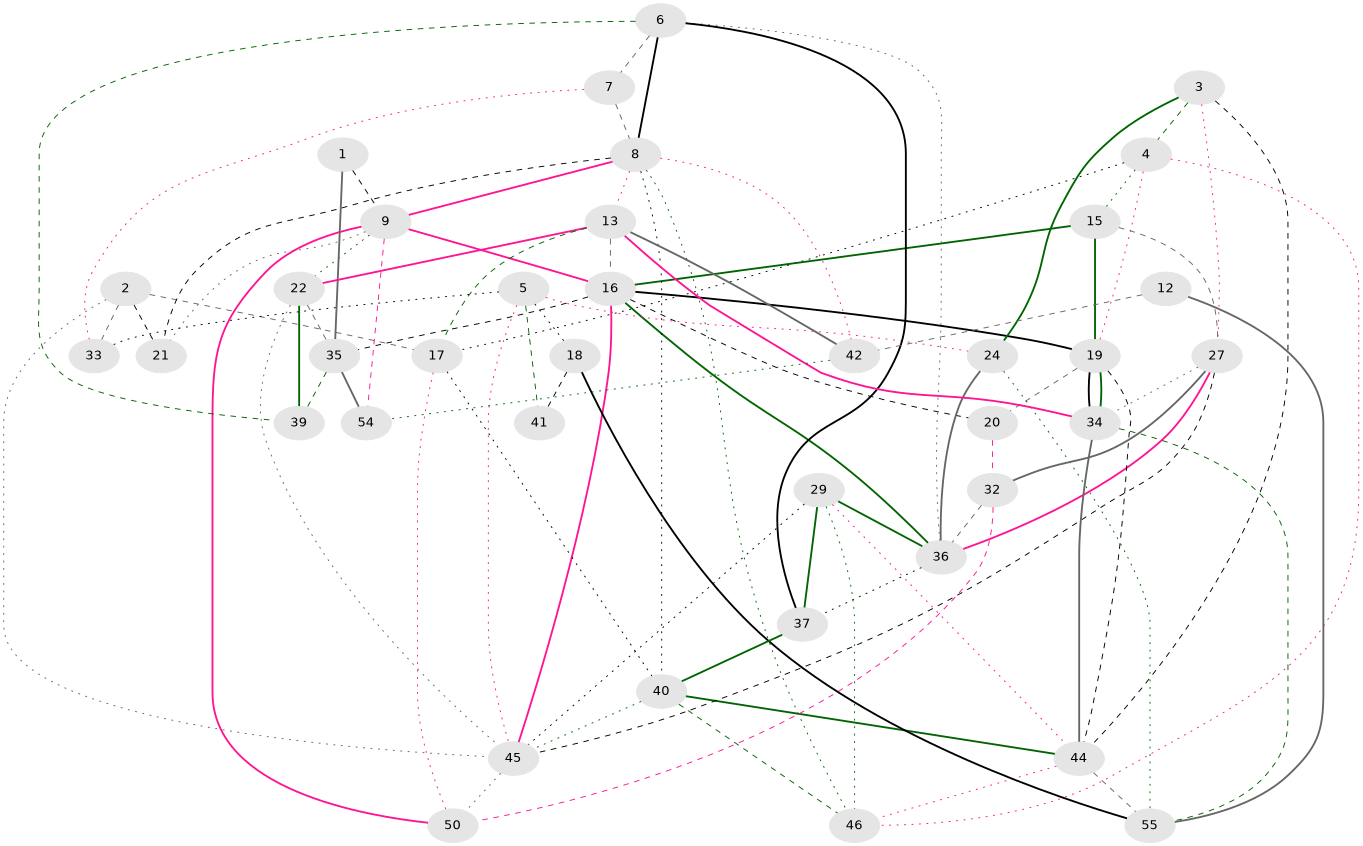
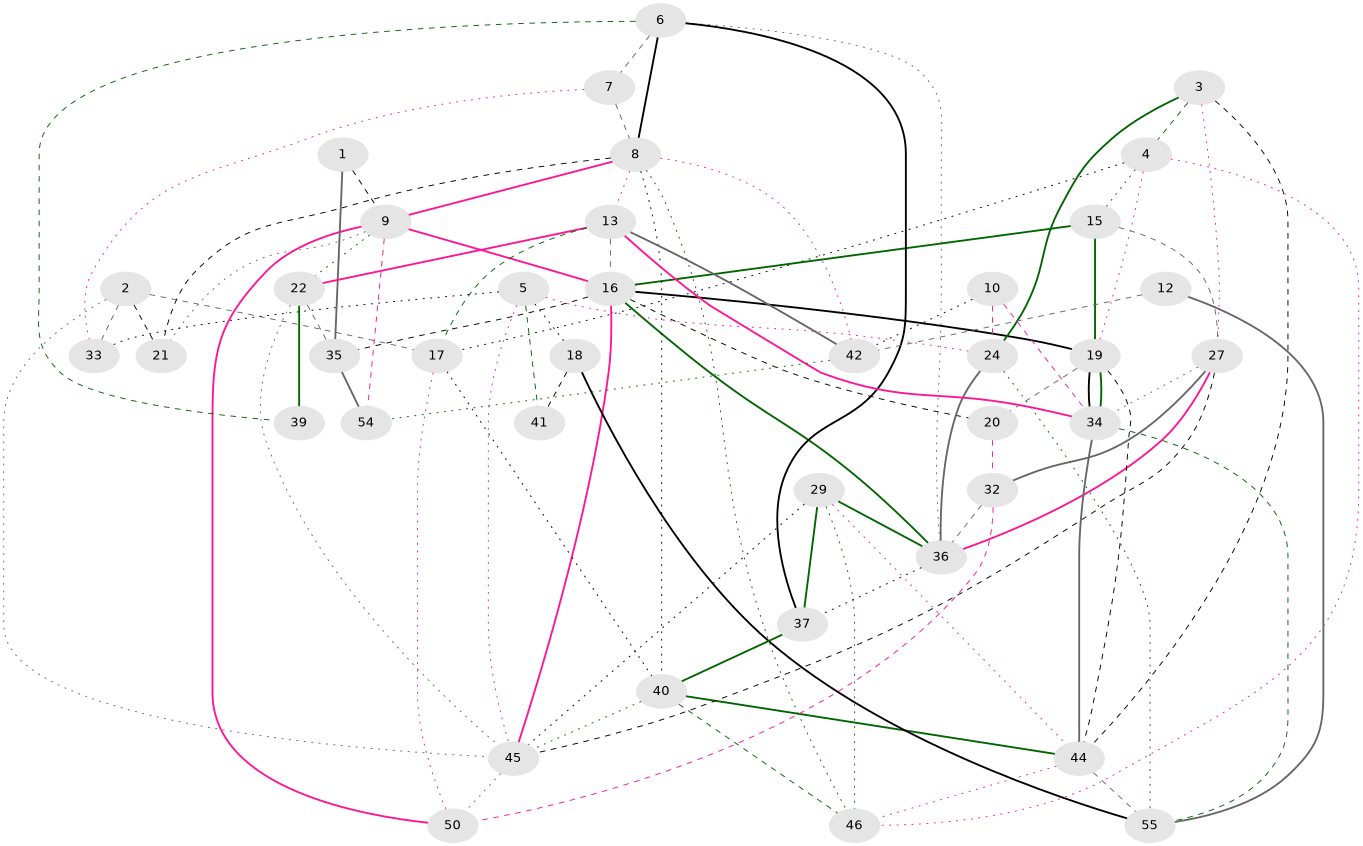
none -> (993, 289)
(317, 390) -> none
